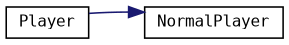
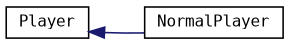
(109, 12) -> (125, 33)
